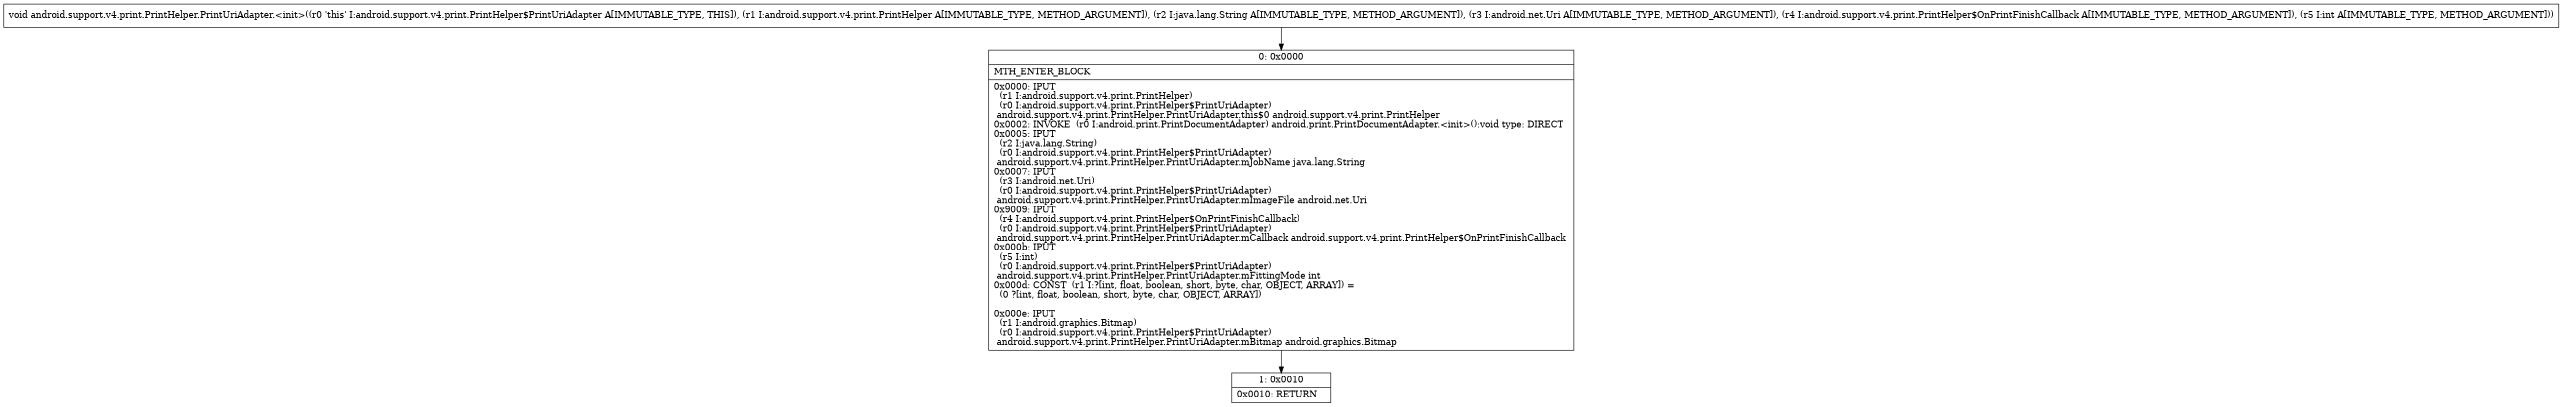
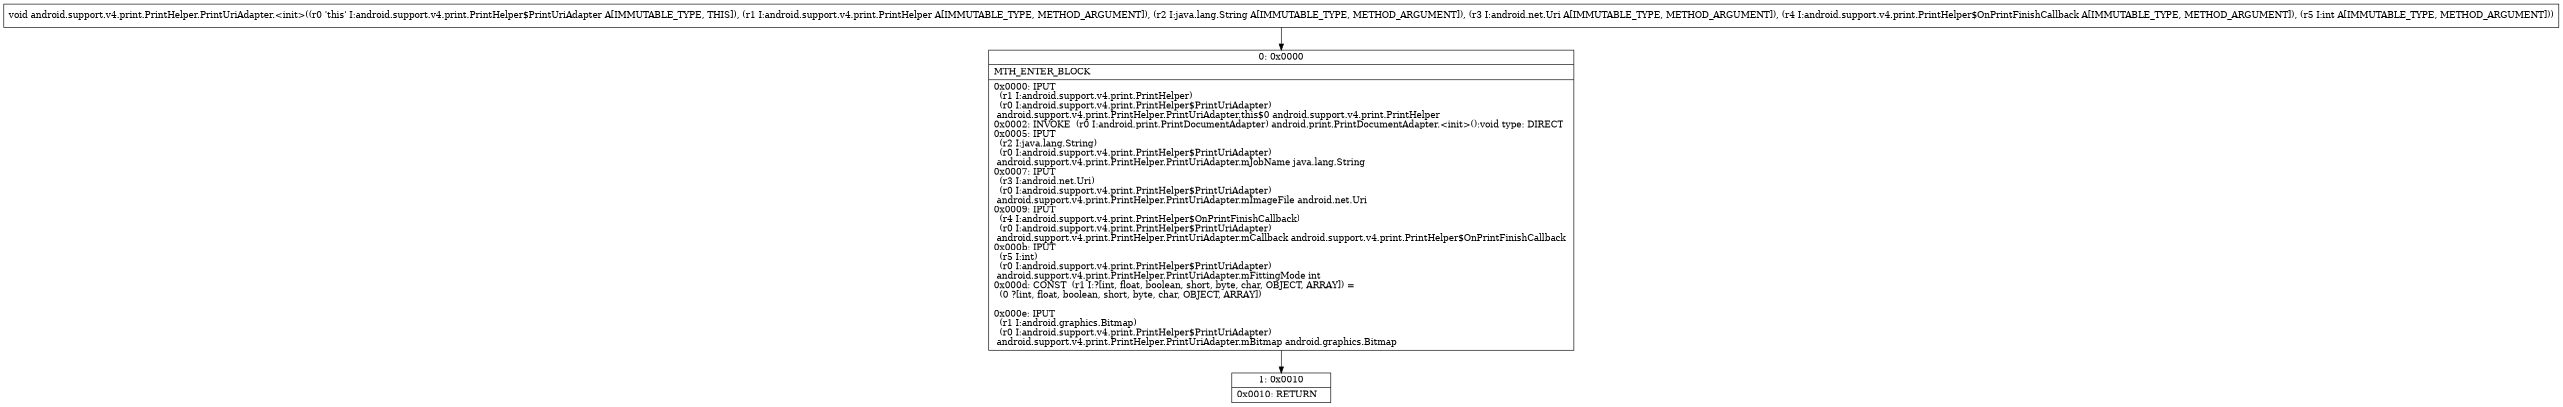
(1027, 210) -> (1027, 210)
